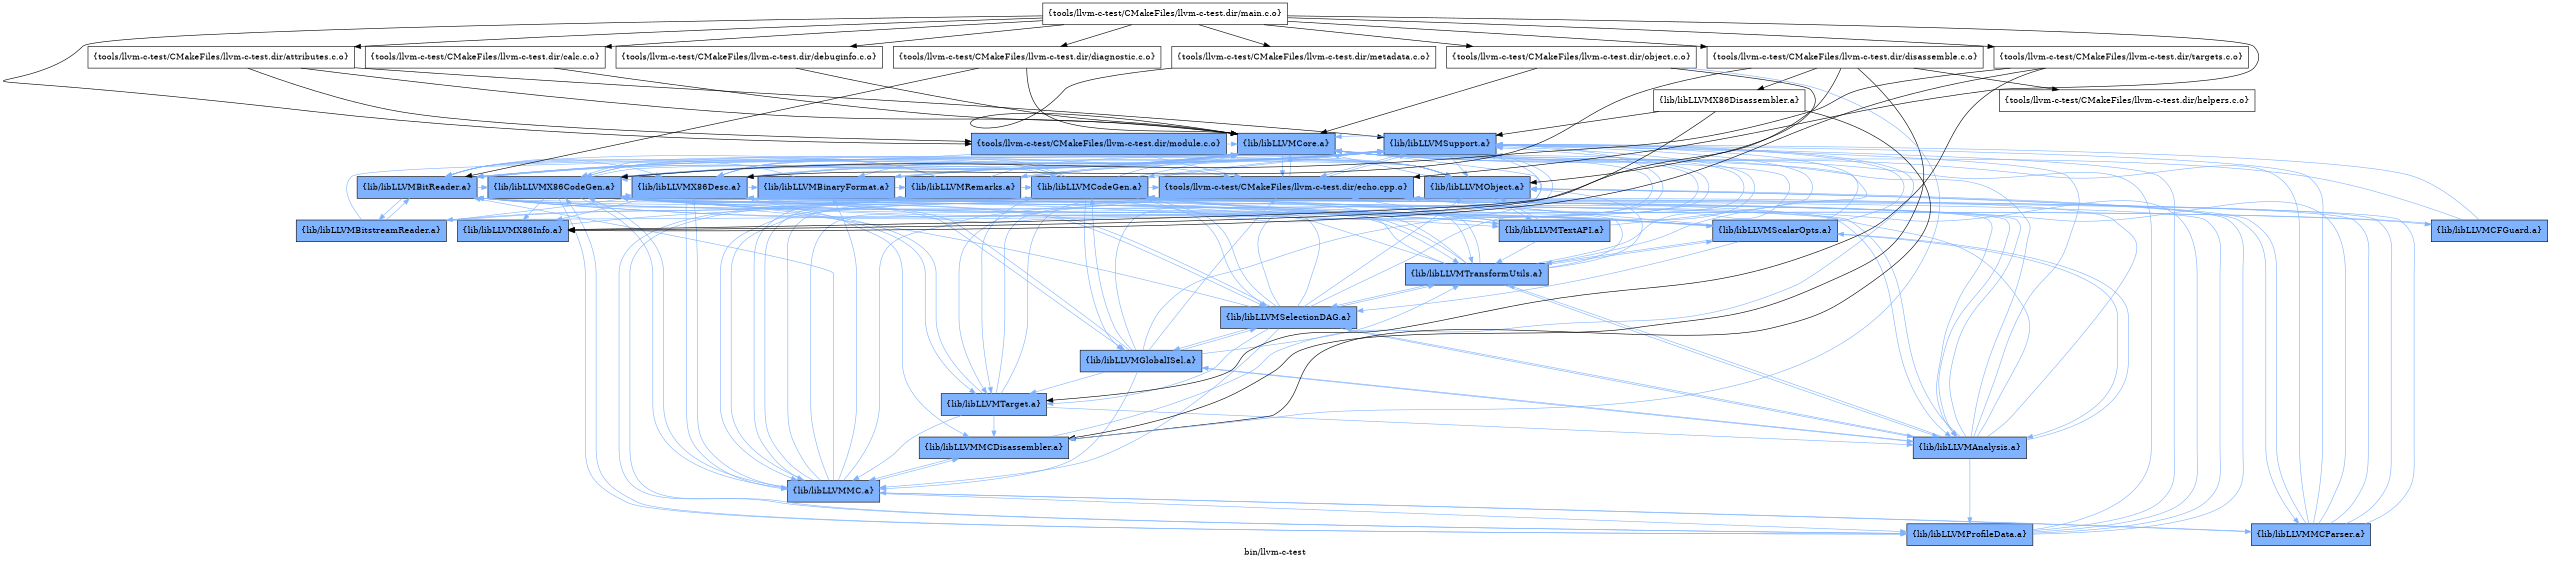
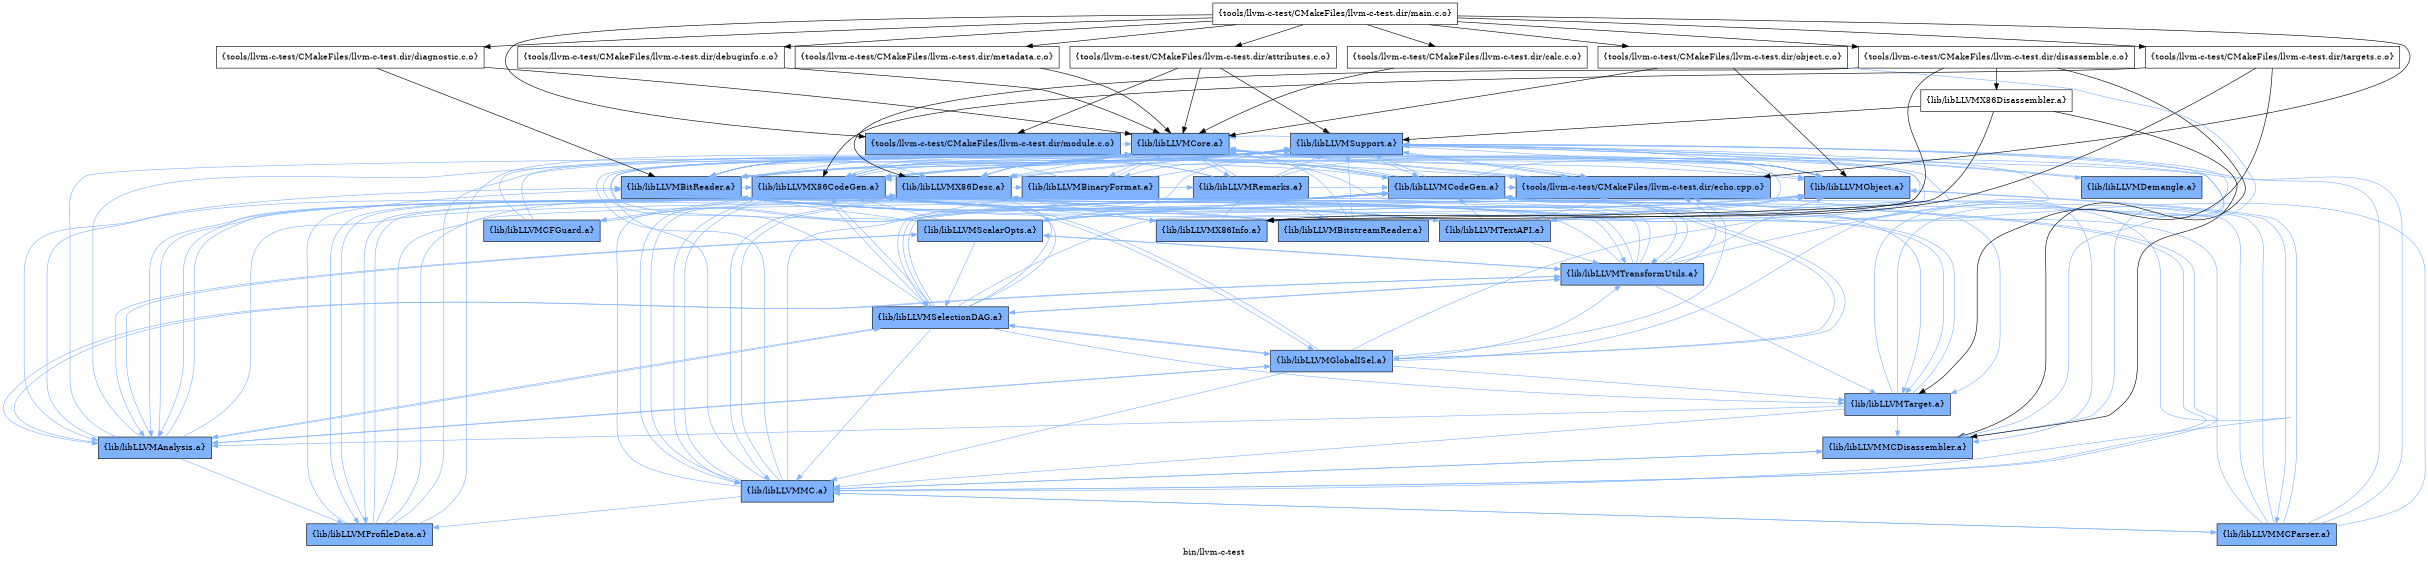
(2127, 101) -> none
(1406, 171) -> (1571, 165)
none -> (2142, 187)
(1191, 200) -> (1757, 335)
(1120, 212) -> (1228, 209)
